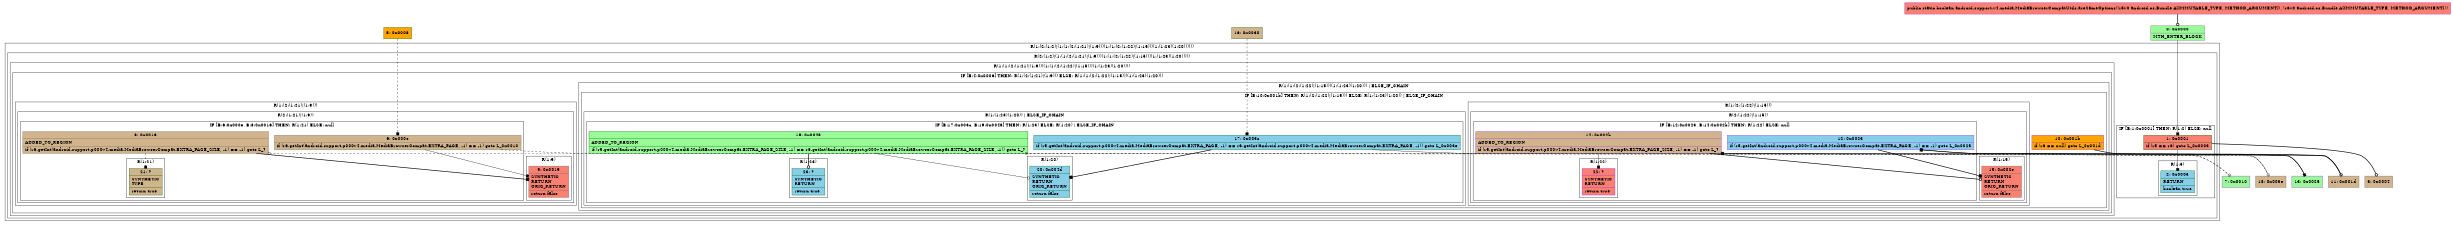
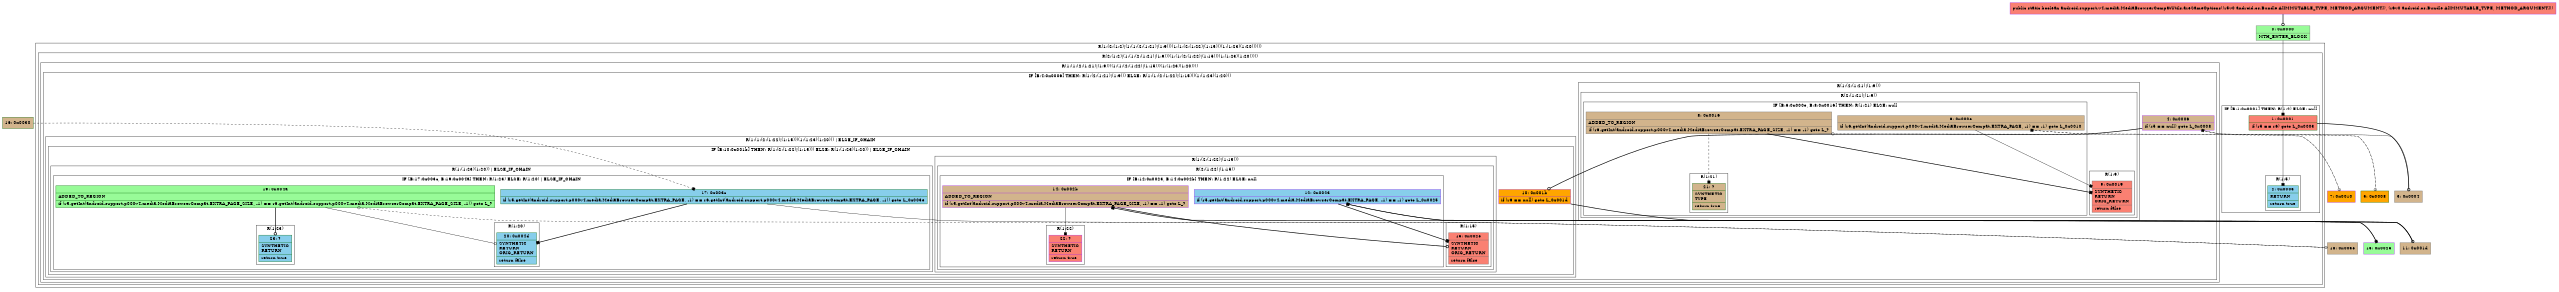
none -> (2178, 123)
(2236, 182) -> (2341, 197)
(2178, 189) -> (2283, 204)
